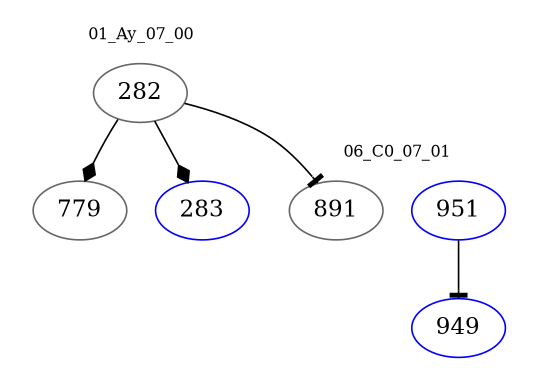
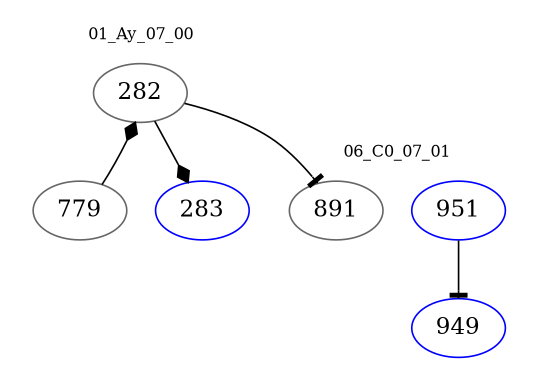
(105, 141) -> (115, 163)
